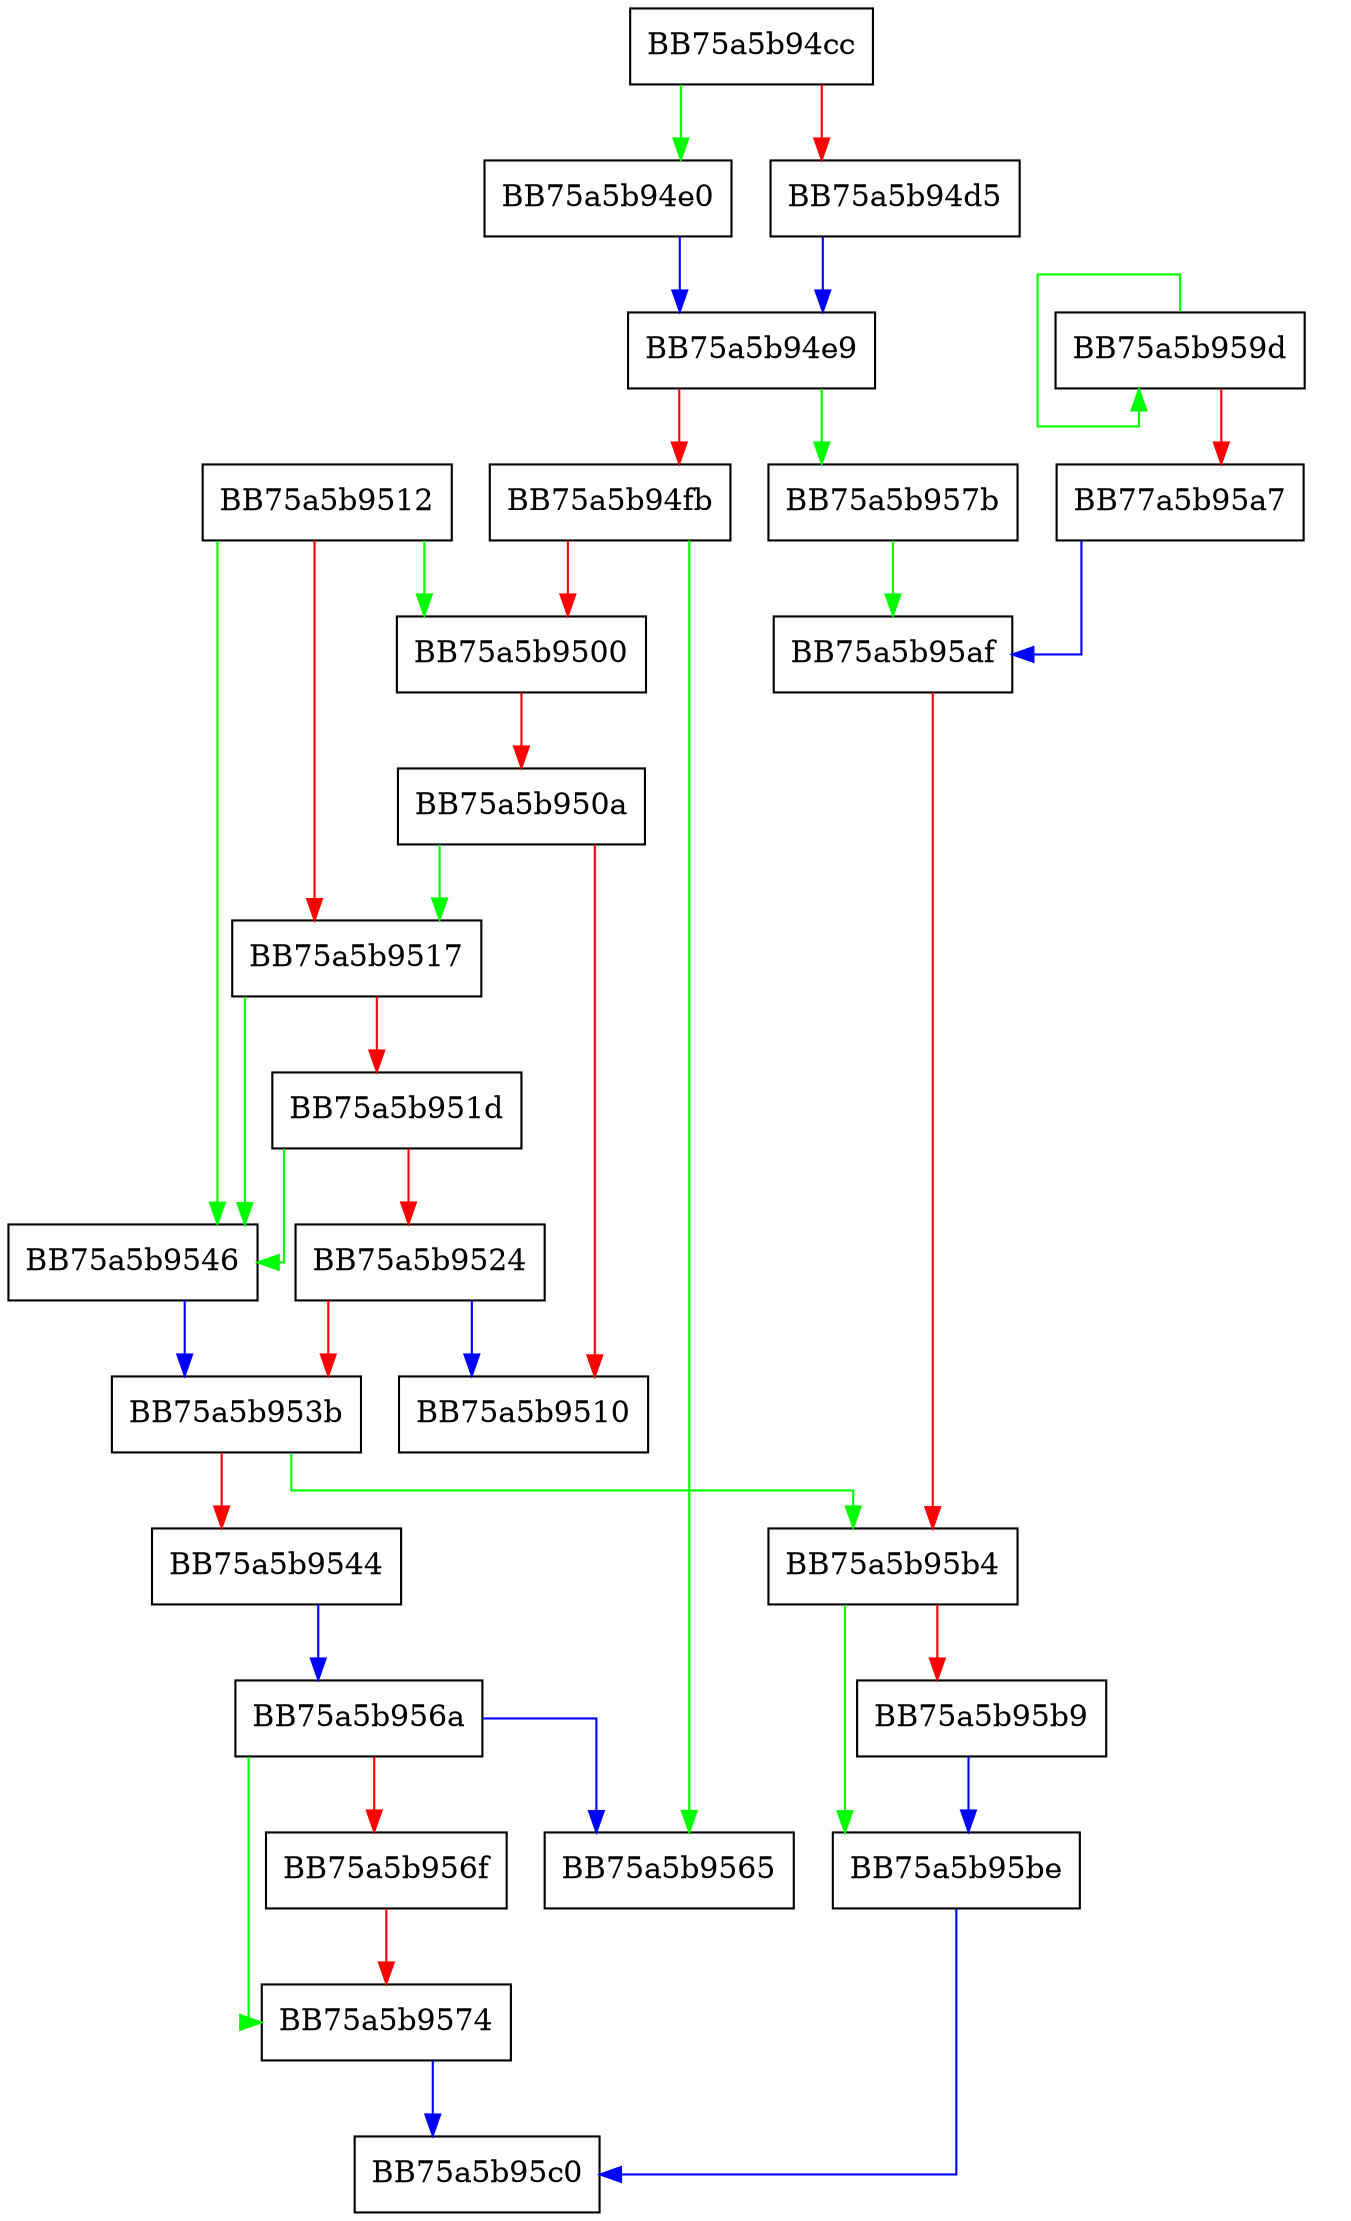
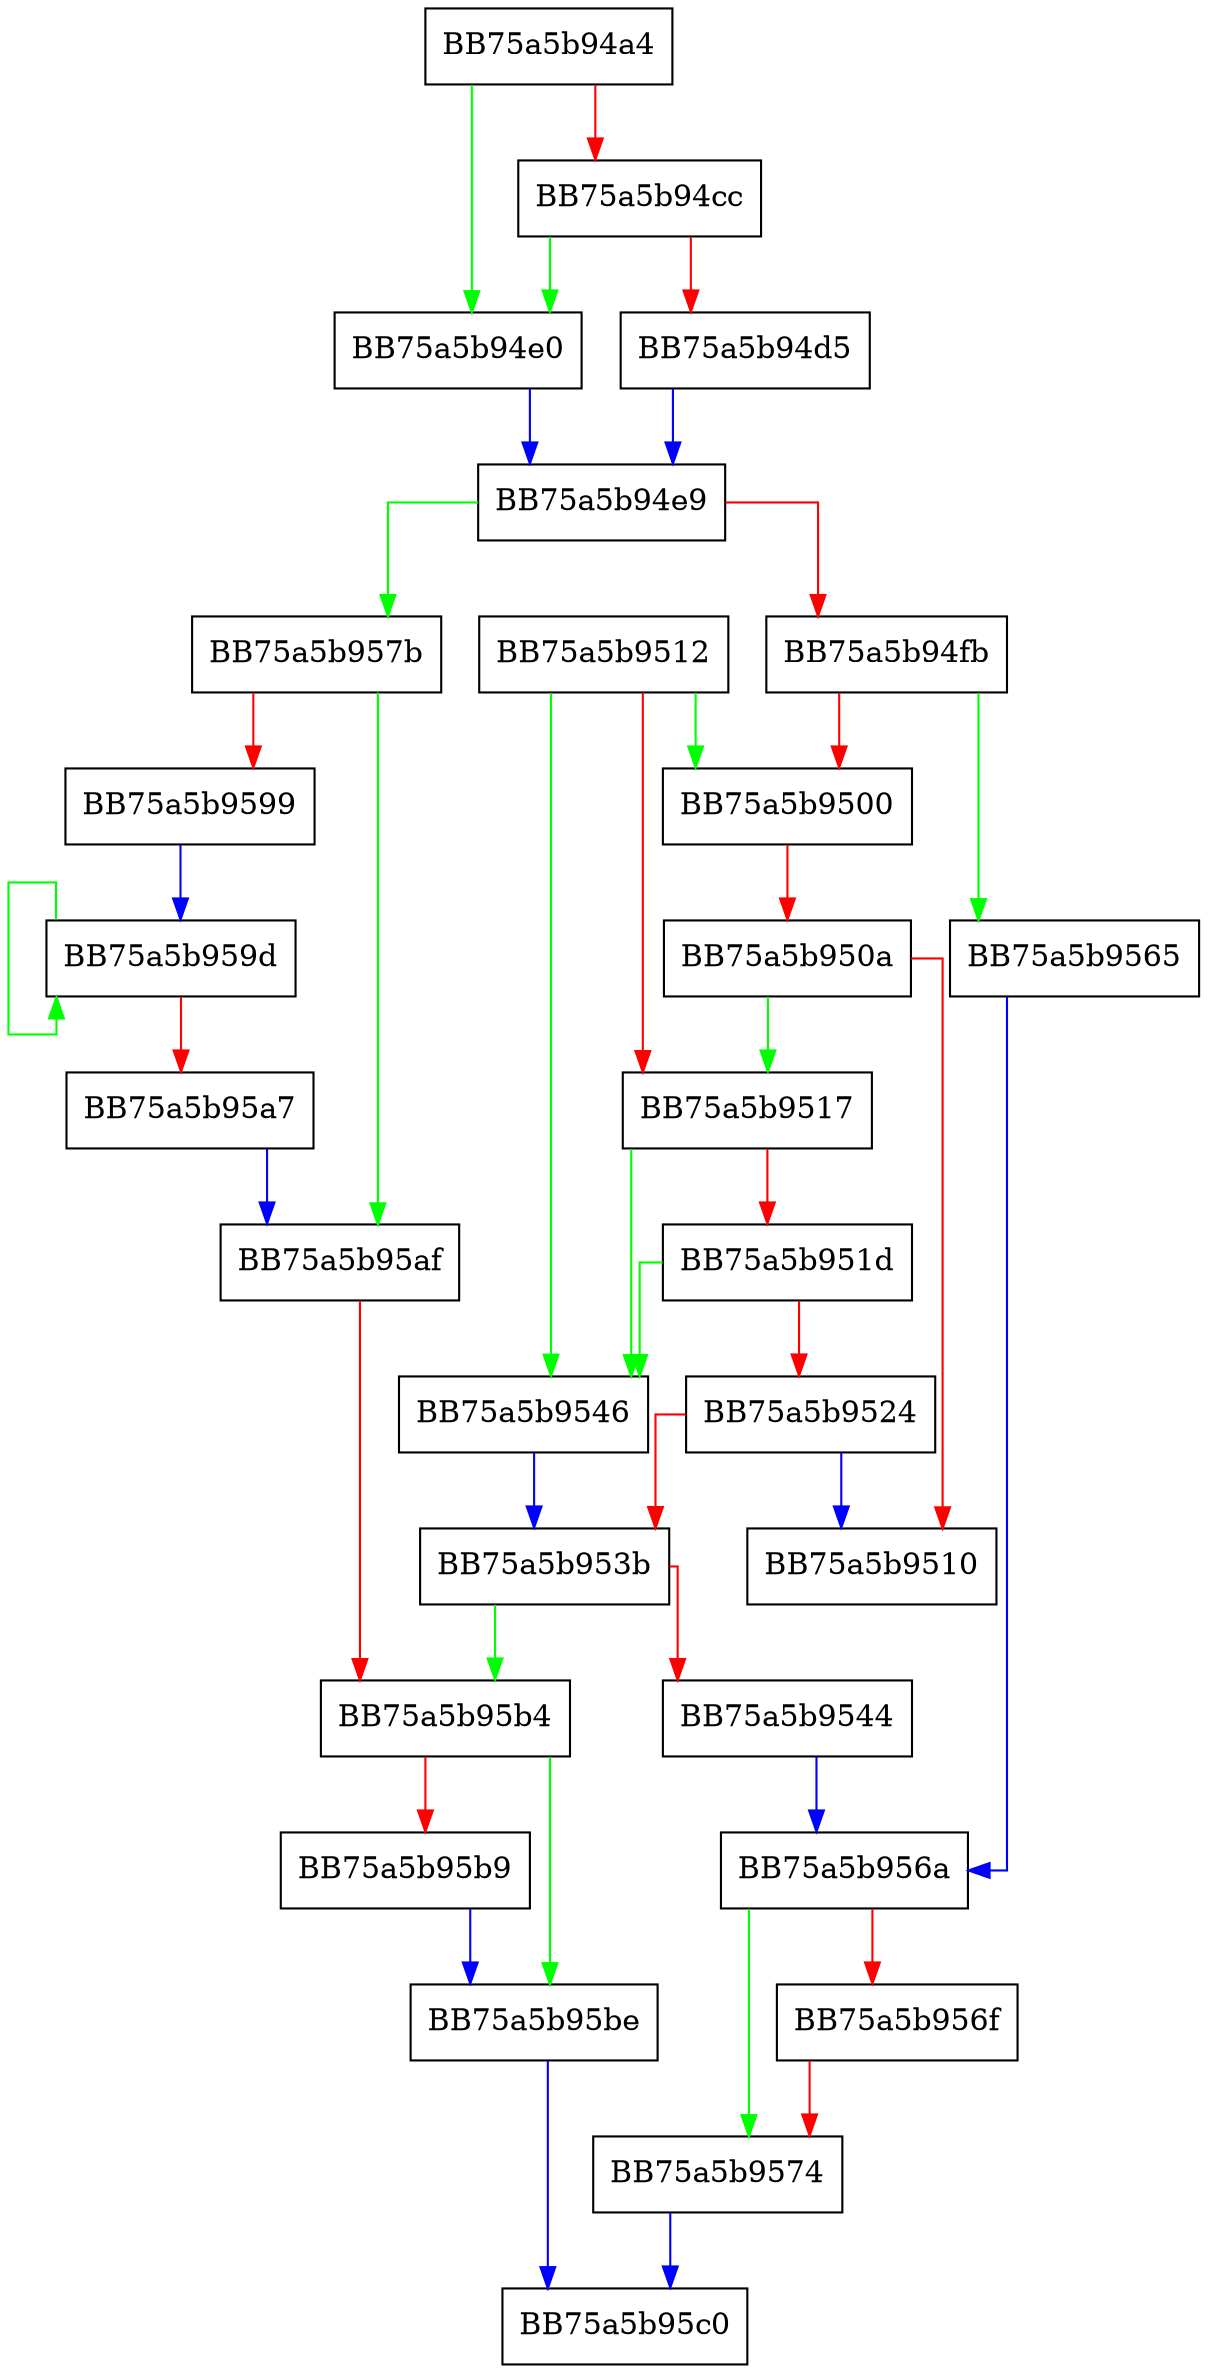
none -> (549, 46)
(1180, 502) -> (190, 1110)
none -> (190, 806)
(586, 1718) -> (1007, 1442)
